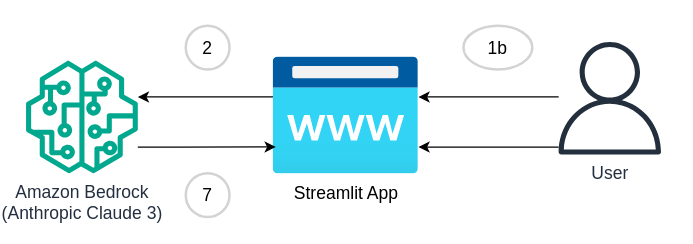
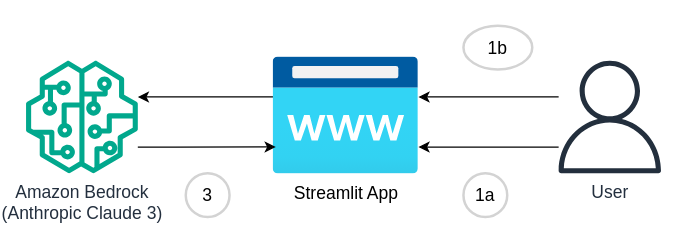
(208, 48) -> none
(609, 98) -> (609, 117)
none -> (485, 195)
(208, 196) -> (208, 196)
